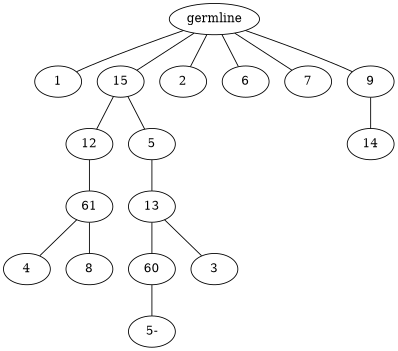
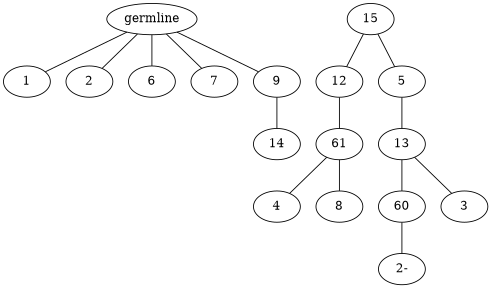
(165, 52) -> none
(152, 332) -> (402, 269)
